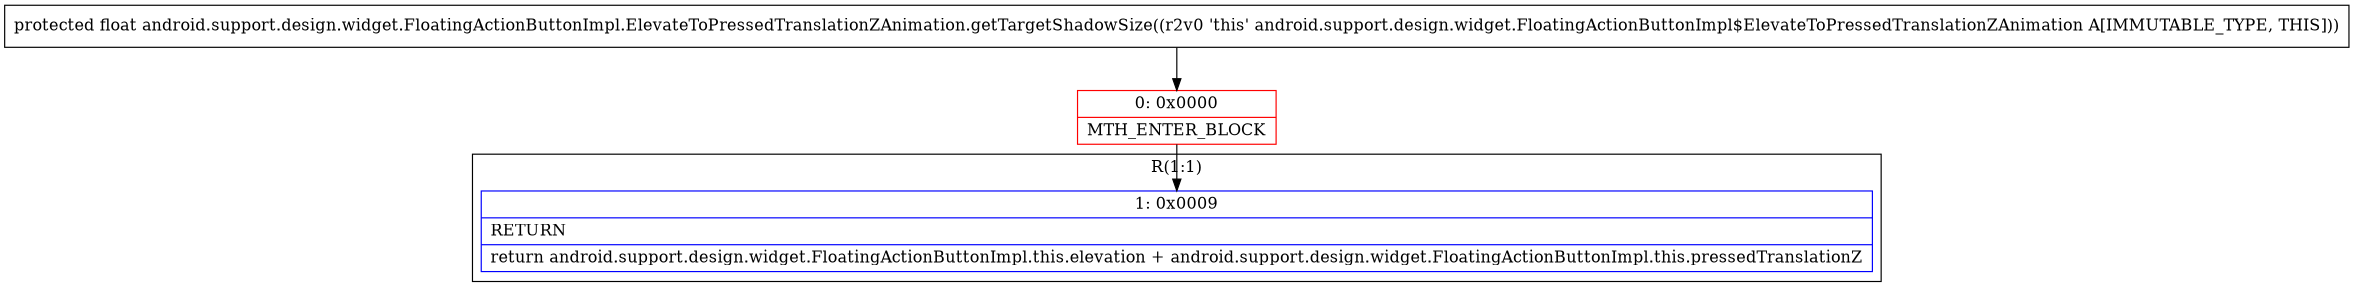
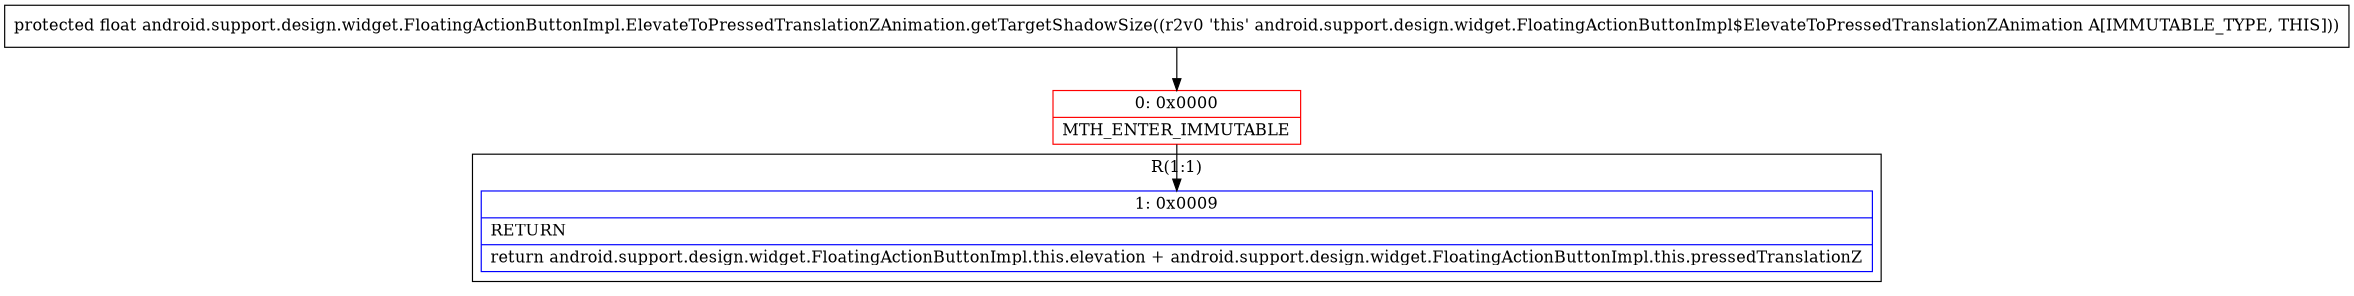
(1177, 130) -> (1177, 130)
